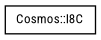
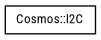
(50, 20) -> (50, 20)
